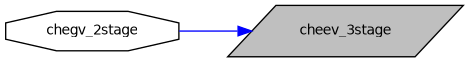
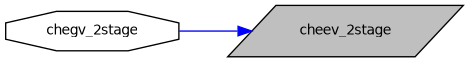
(346, 31) -> (346, 31)
